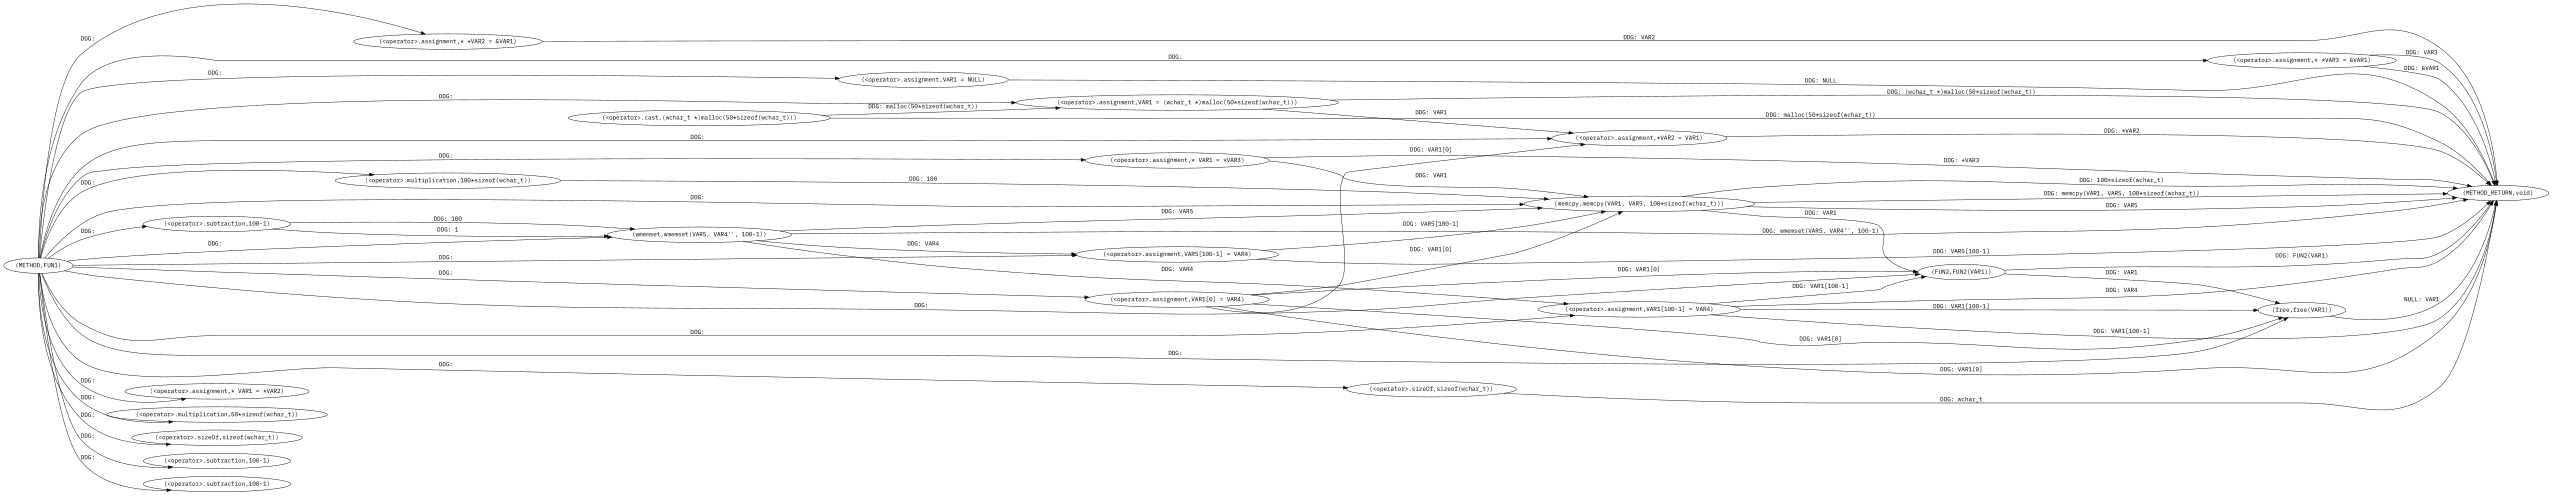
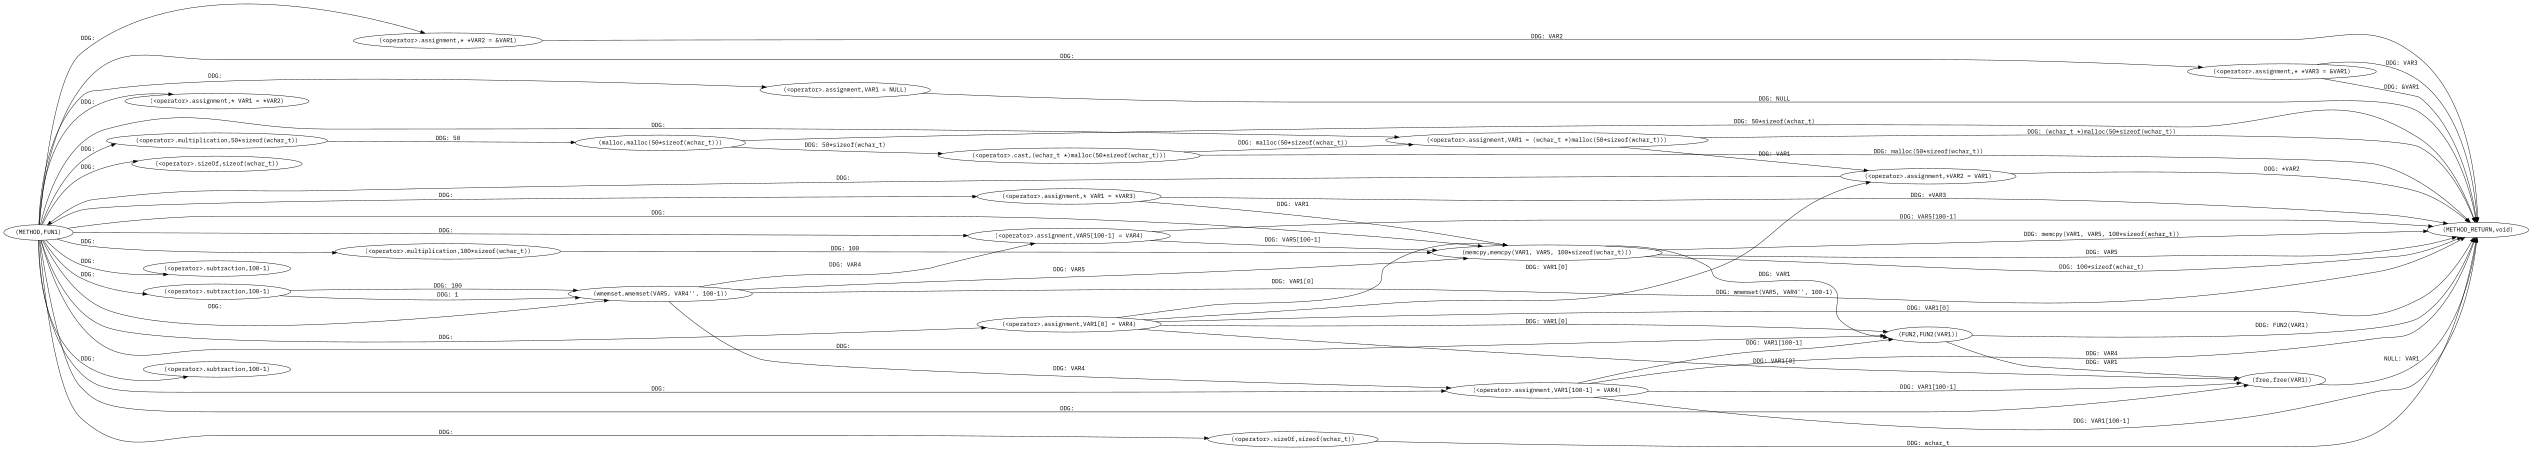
(762, 141) -> (942, 181)
none -> (660, 143)
